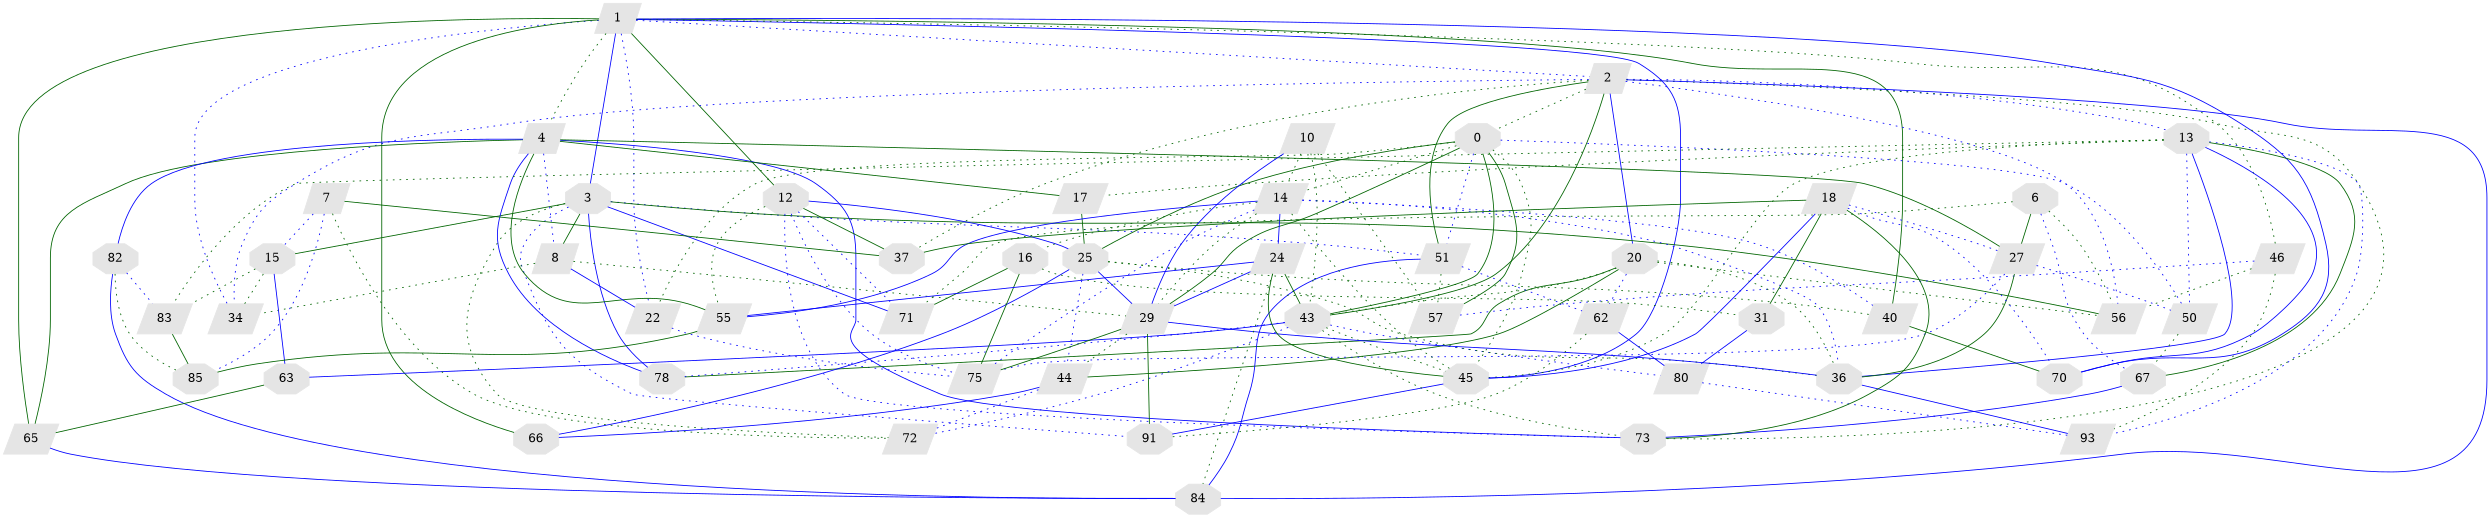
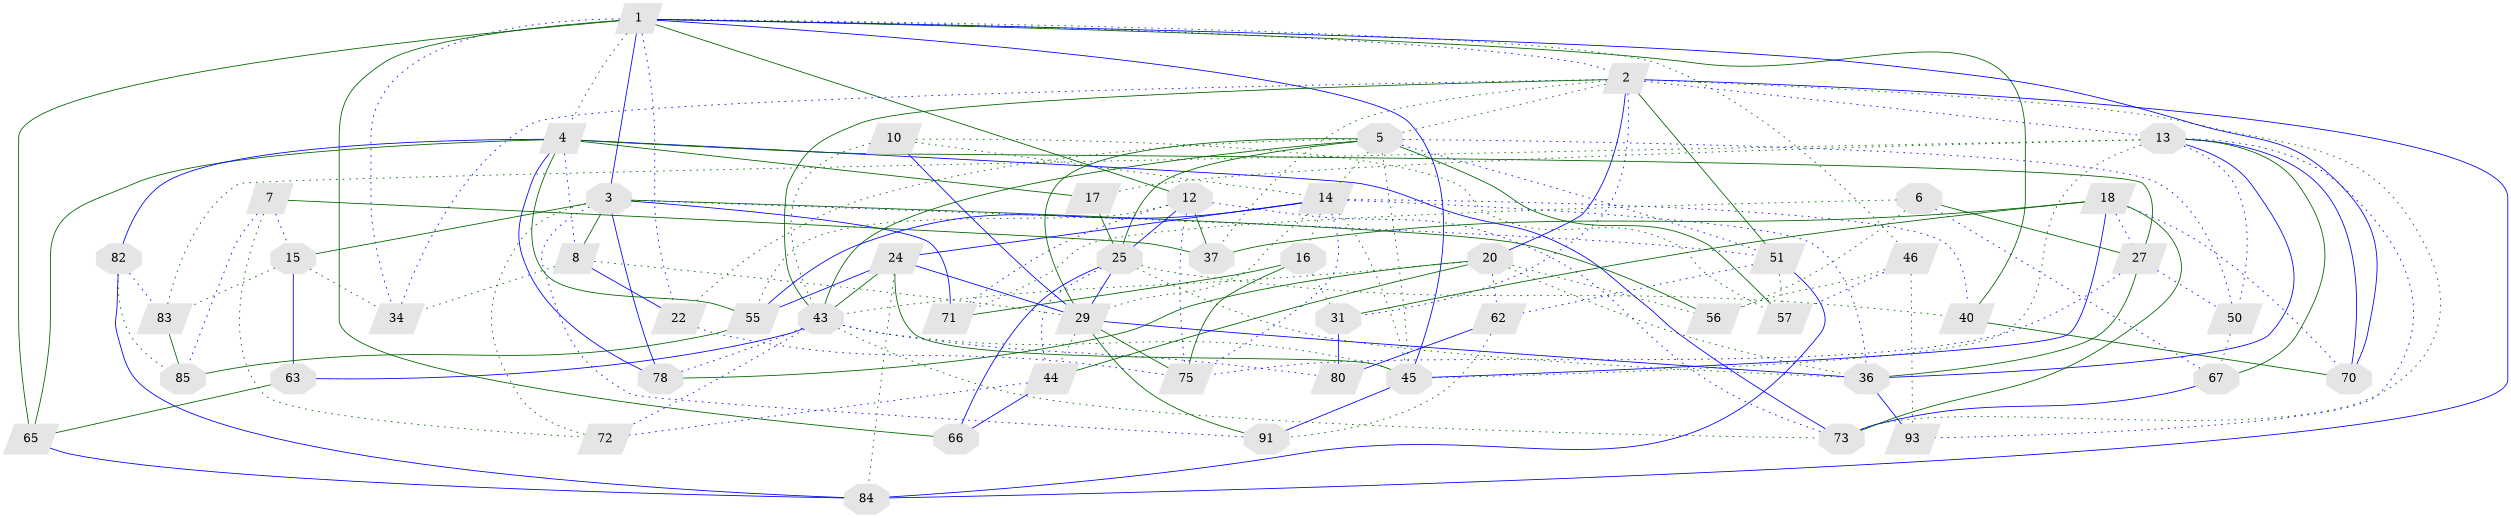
(1916, 130) -> (1539, 263)
(1478, 139) -> (1380, 139)
(1885, 409) -> none
